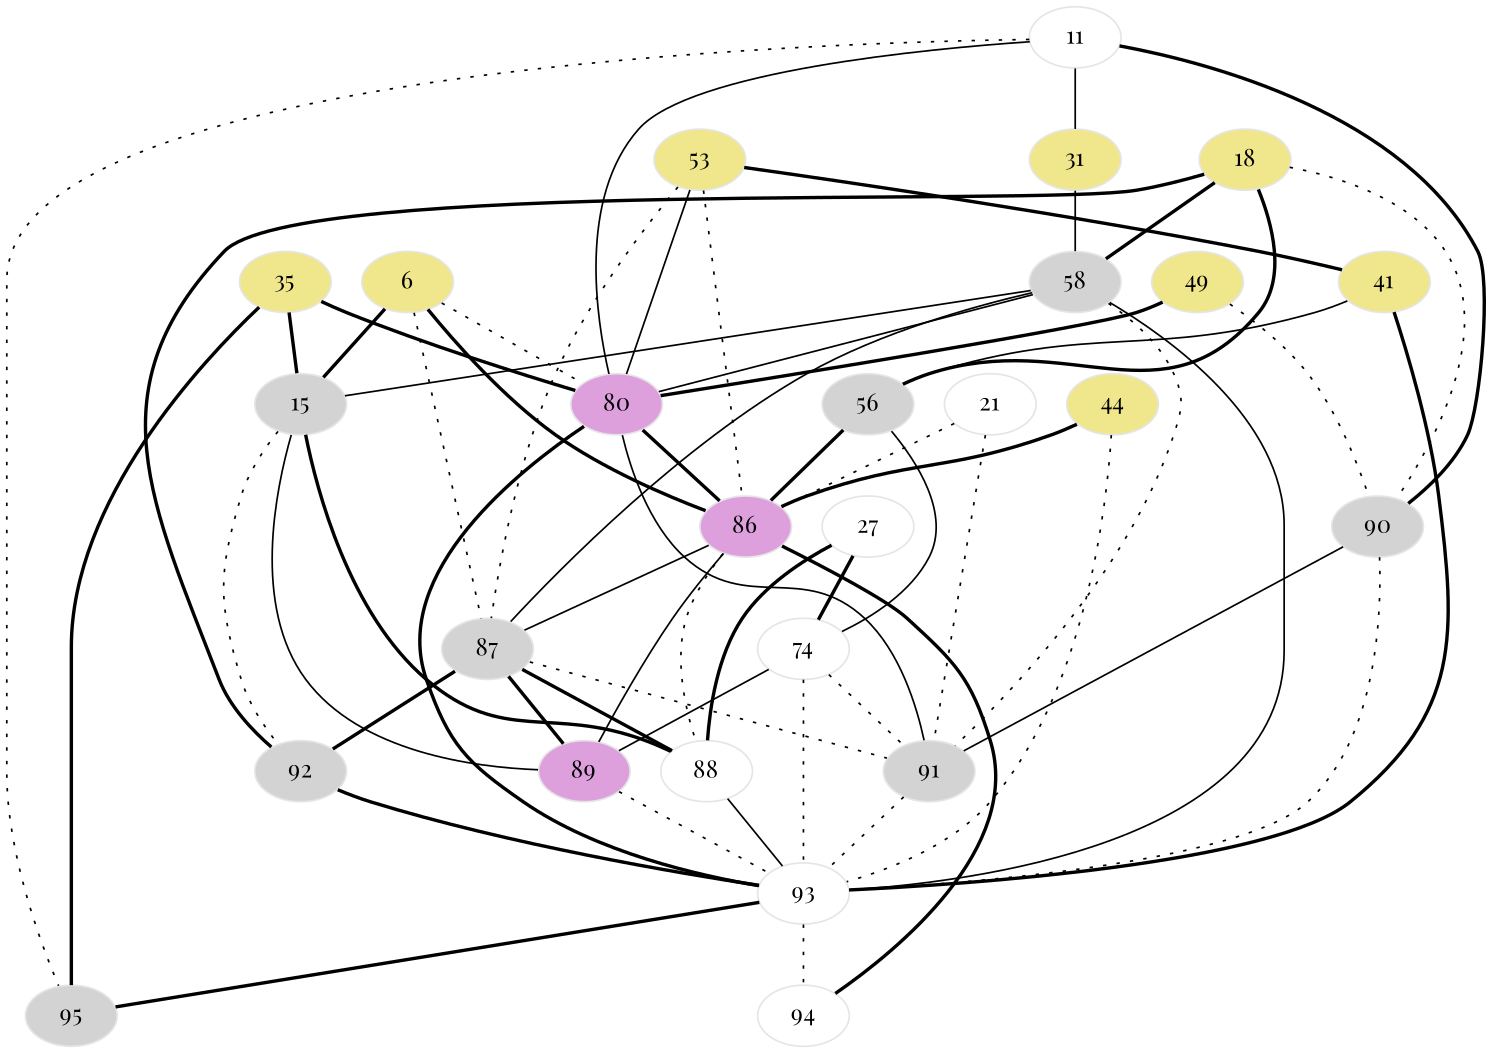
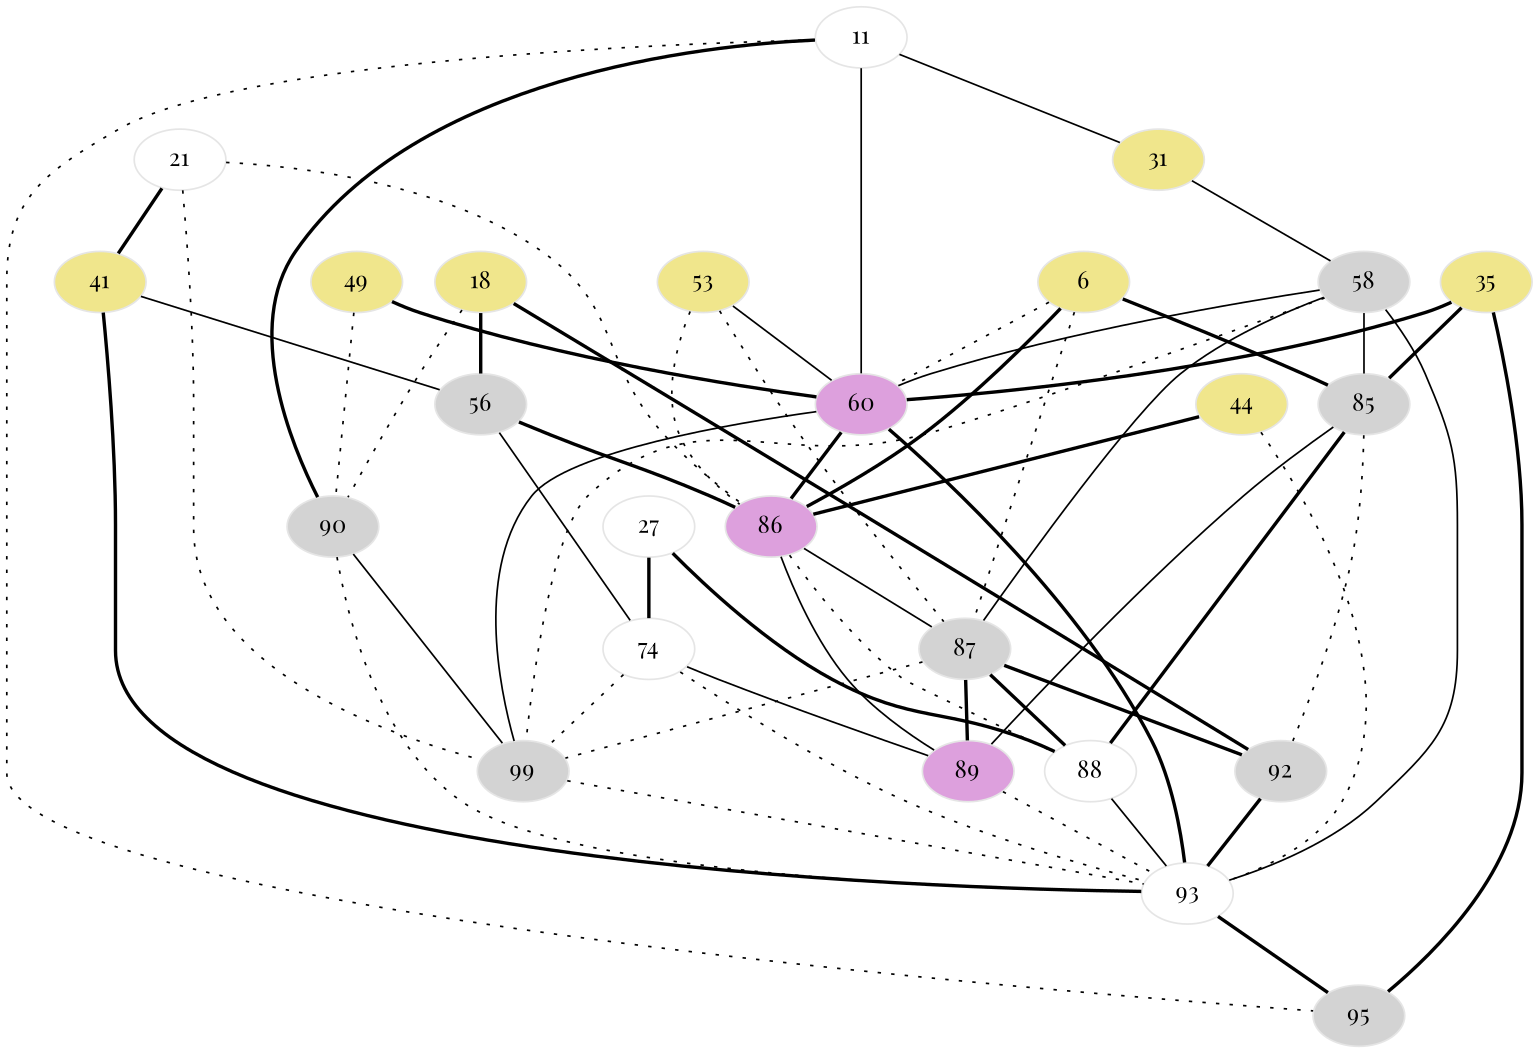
(1044, 213) -> (140, 221)
(1160, 221) -> none
(301, 404) -> (1364, 404)
(617, 404) -> (861, 404)
(929, 771) -> (523, 771)
(803, 1016) -> none
